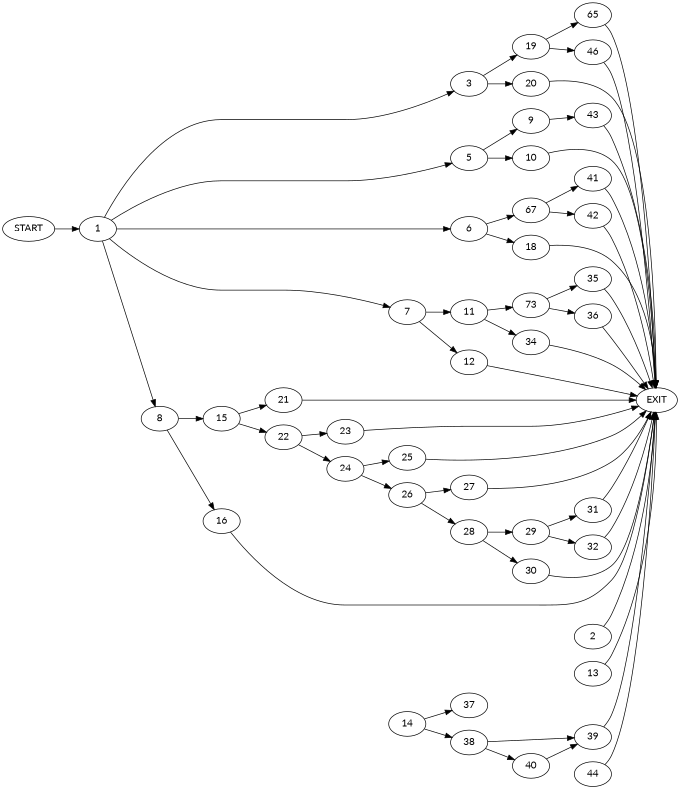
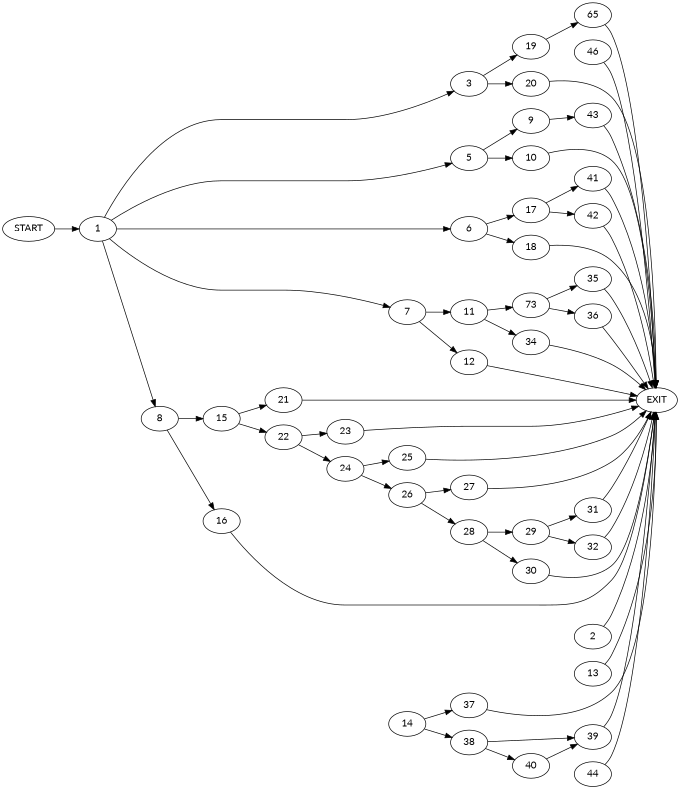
(558, 49) -> none
(531, 210) -> (531, 210)
none -> (613, 690)
